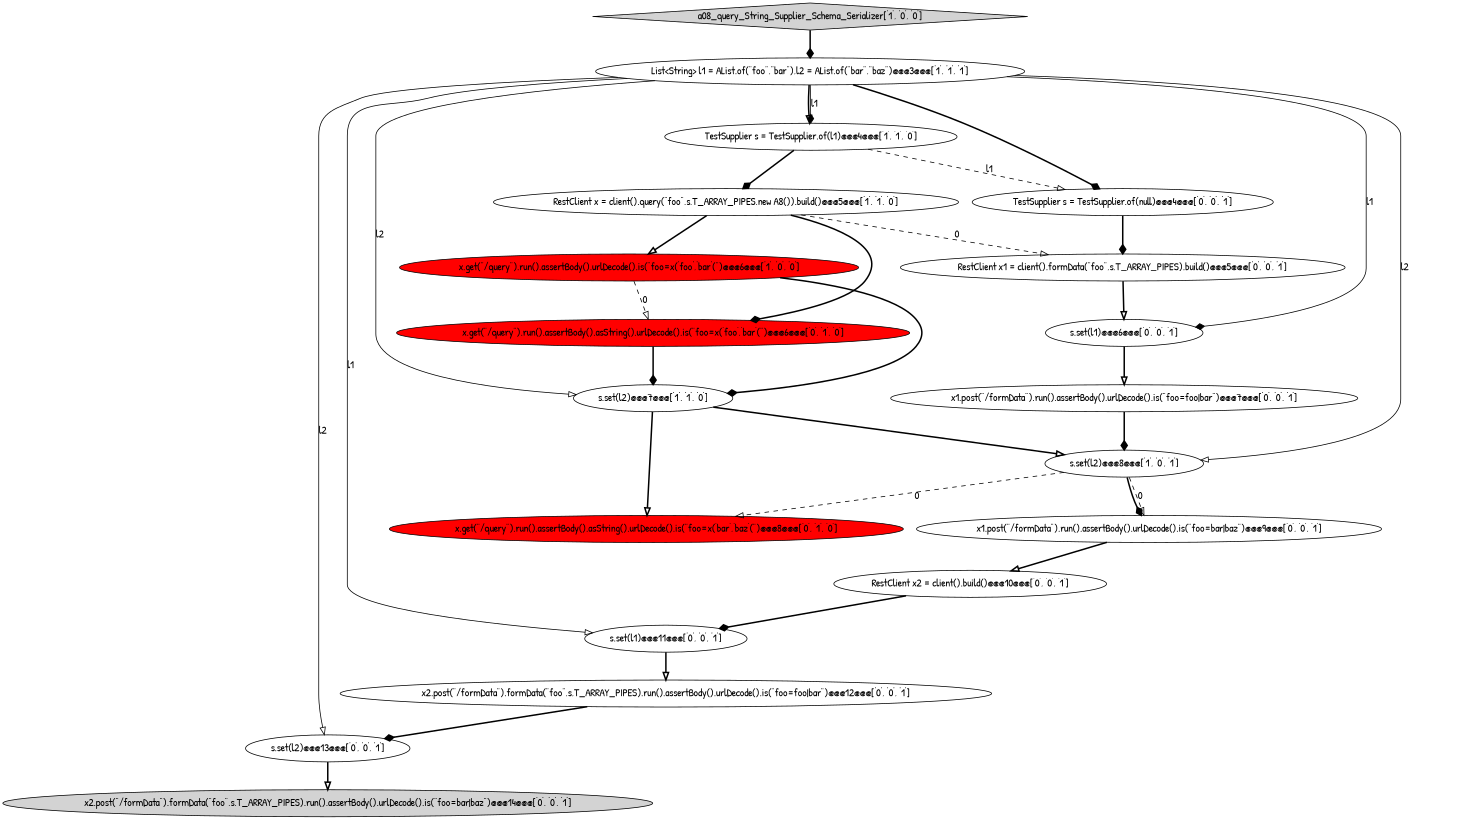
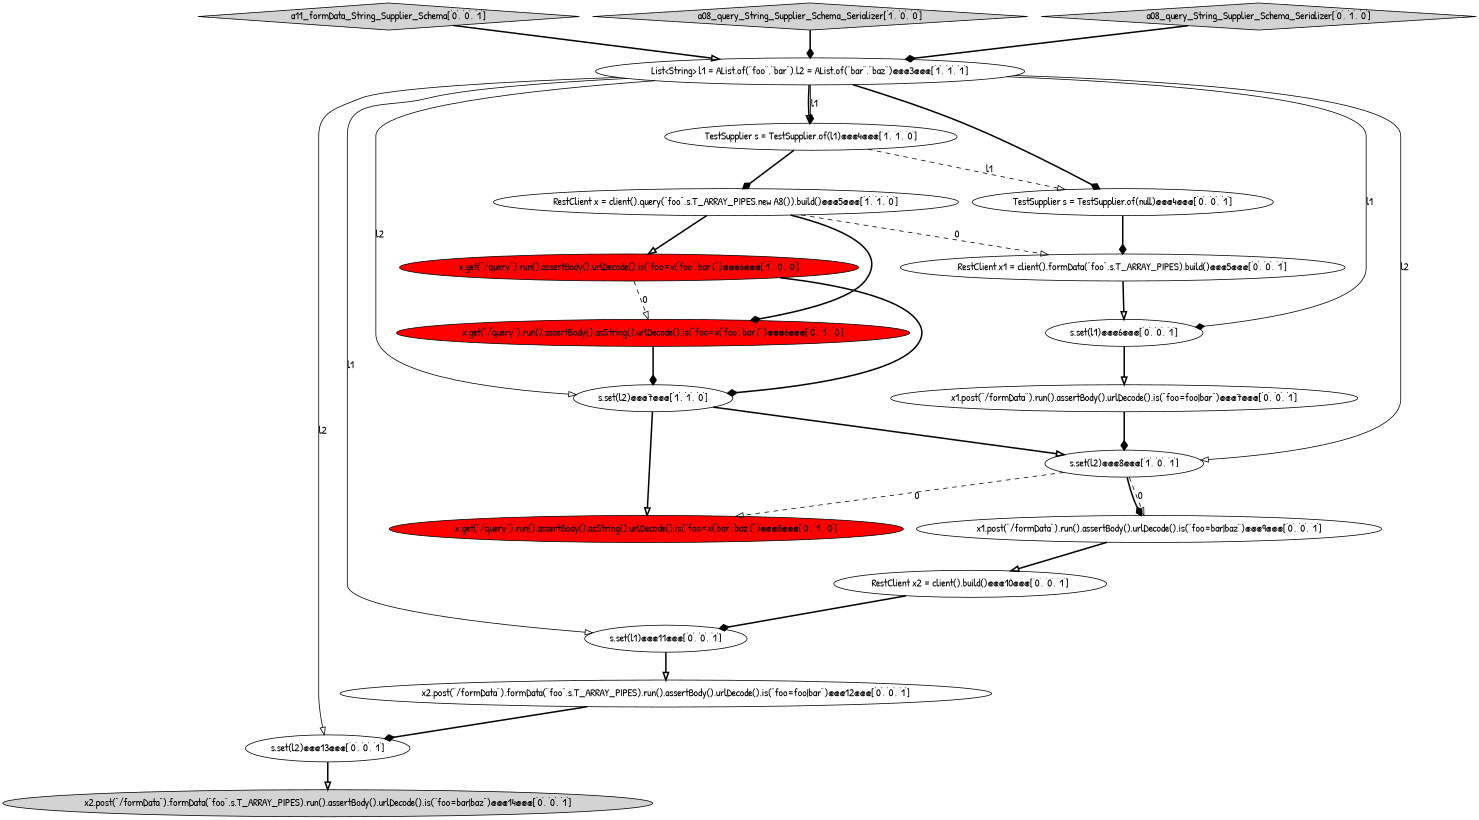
none -> (389, 17)
none -> (1259, 17)
